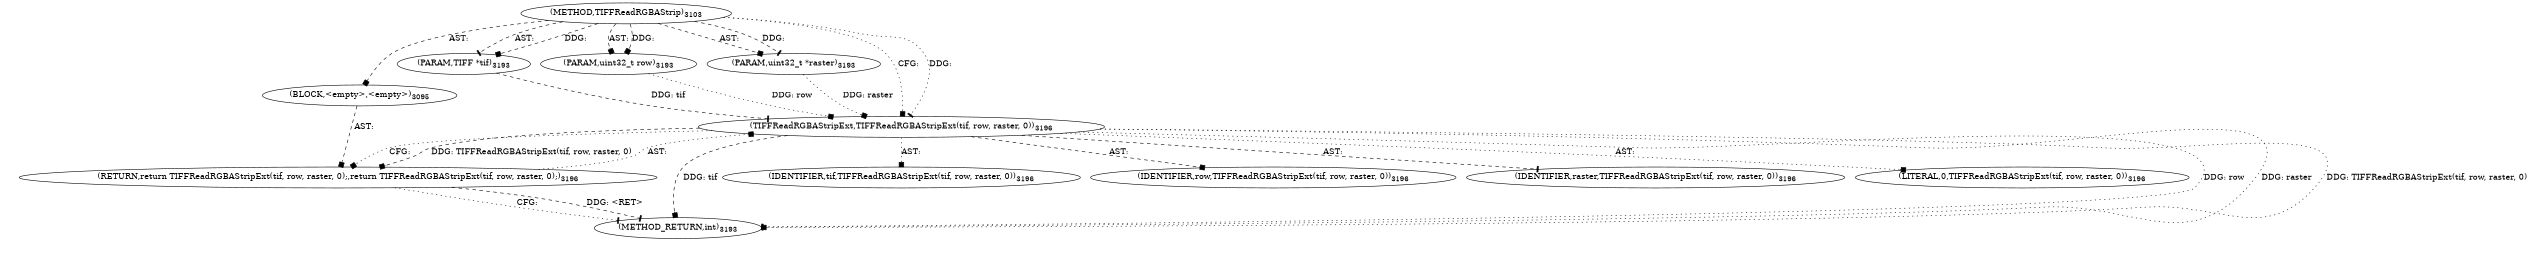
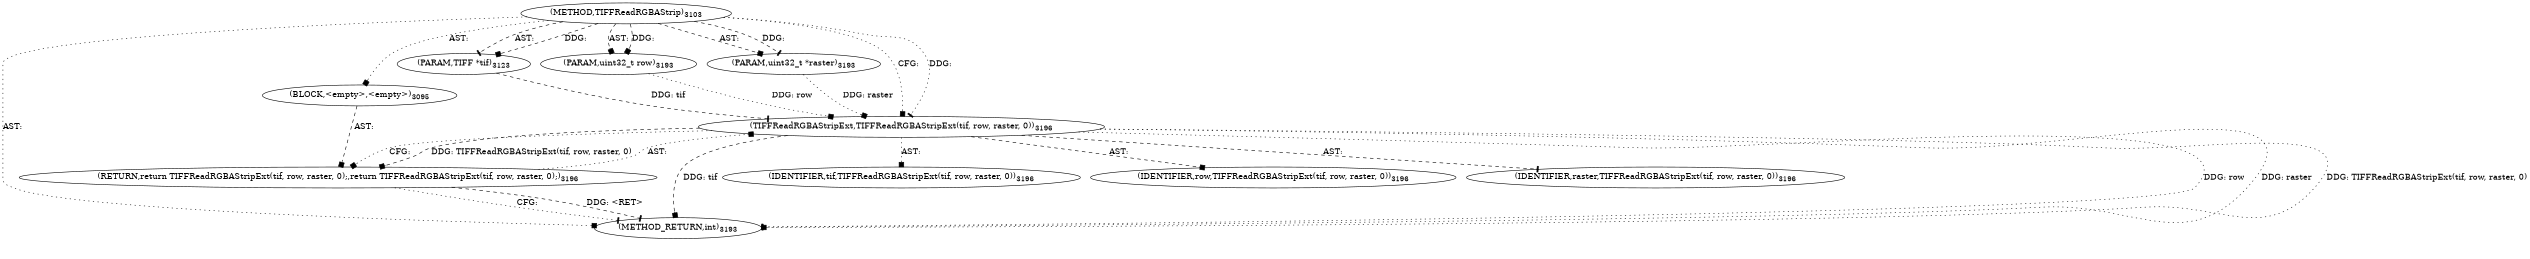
(451, 35) -> (451, 35)
(501, 63) -> (501, 63)
none -> (3, 154)
(2022, 177) -> none
